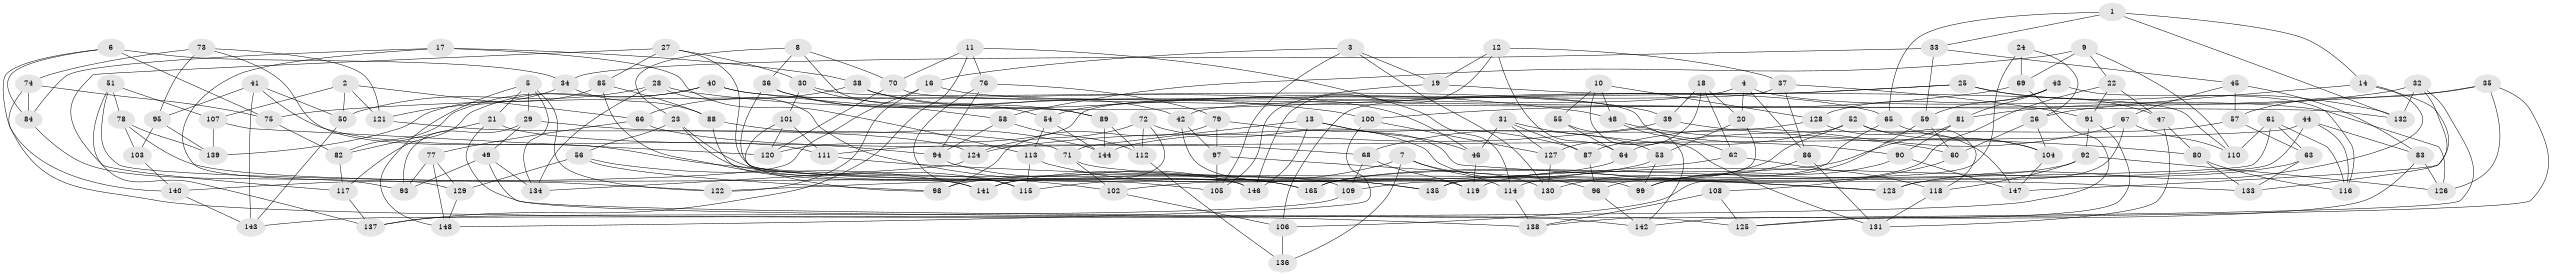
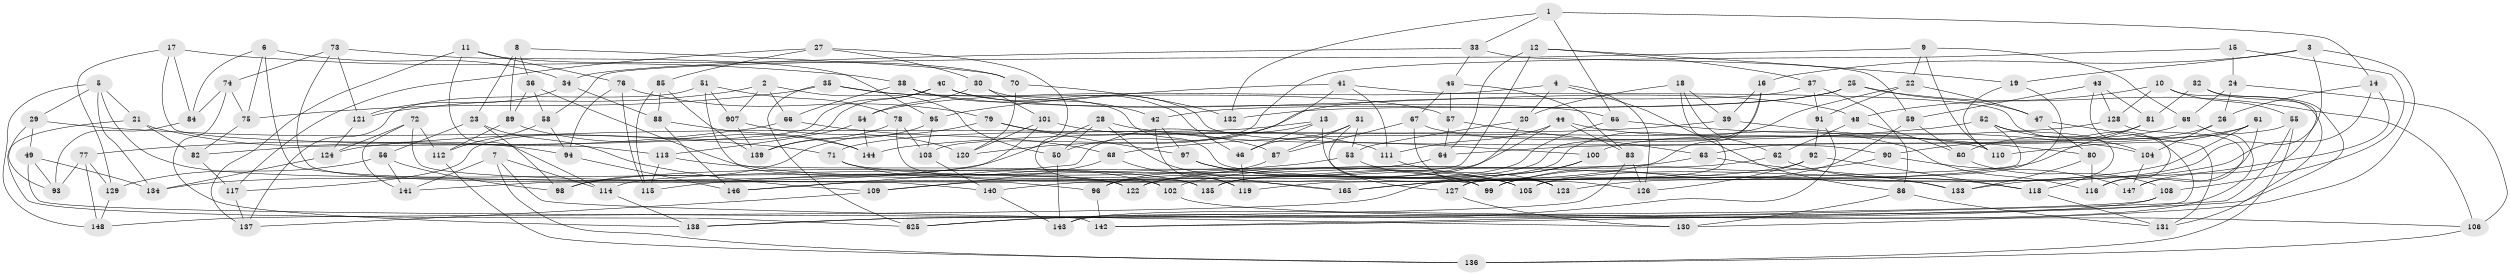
none -> (2233, 48)
(2408, 103) -> none
(213, 120) -> (733, 120)
(1742, 227) -> (913, 227)
none -> (1917, 254)
